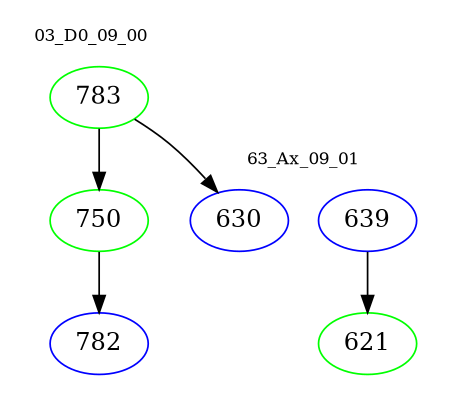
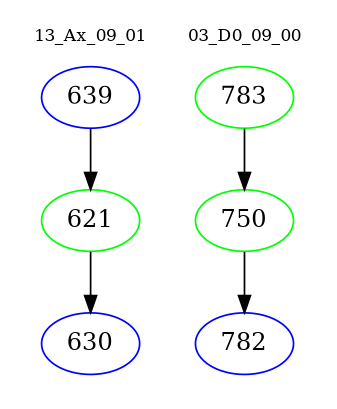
(188, 160) -> (91, 274)
(303, 160) -> (91, 37)
